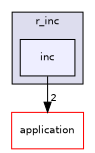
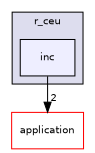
(48, 22) -> (48, 22)
